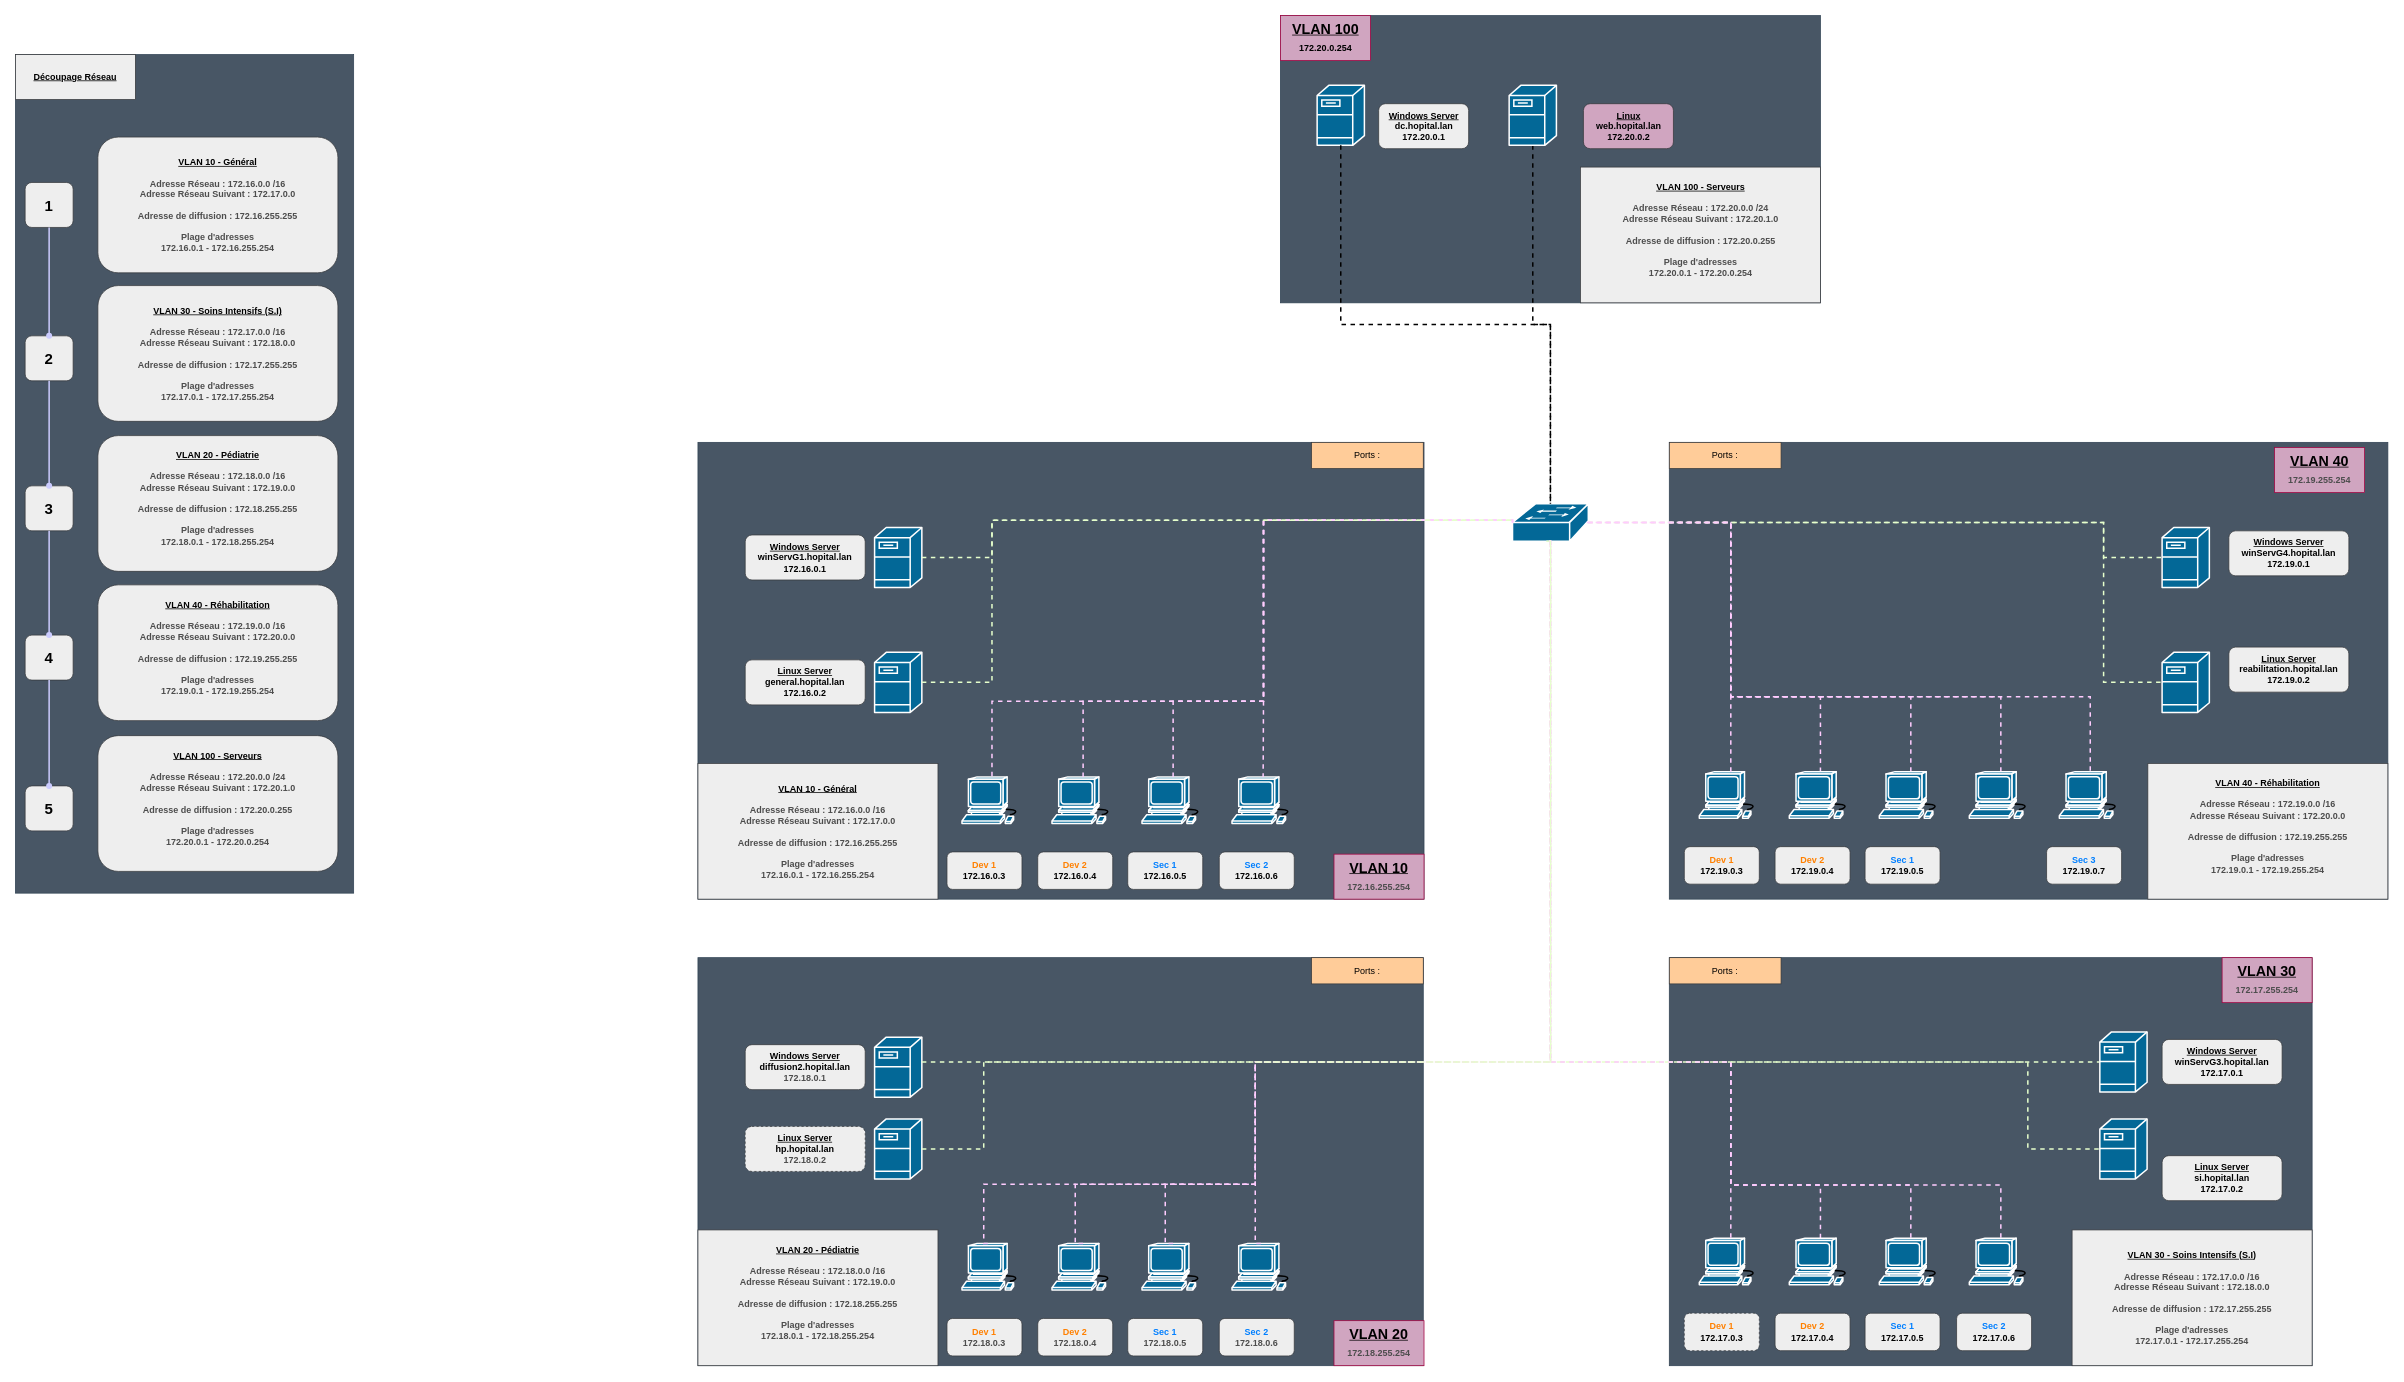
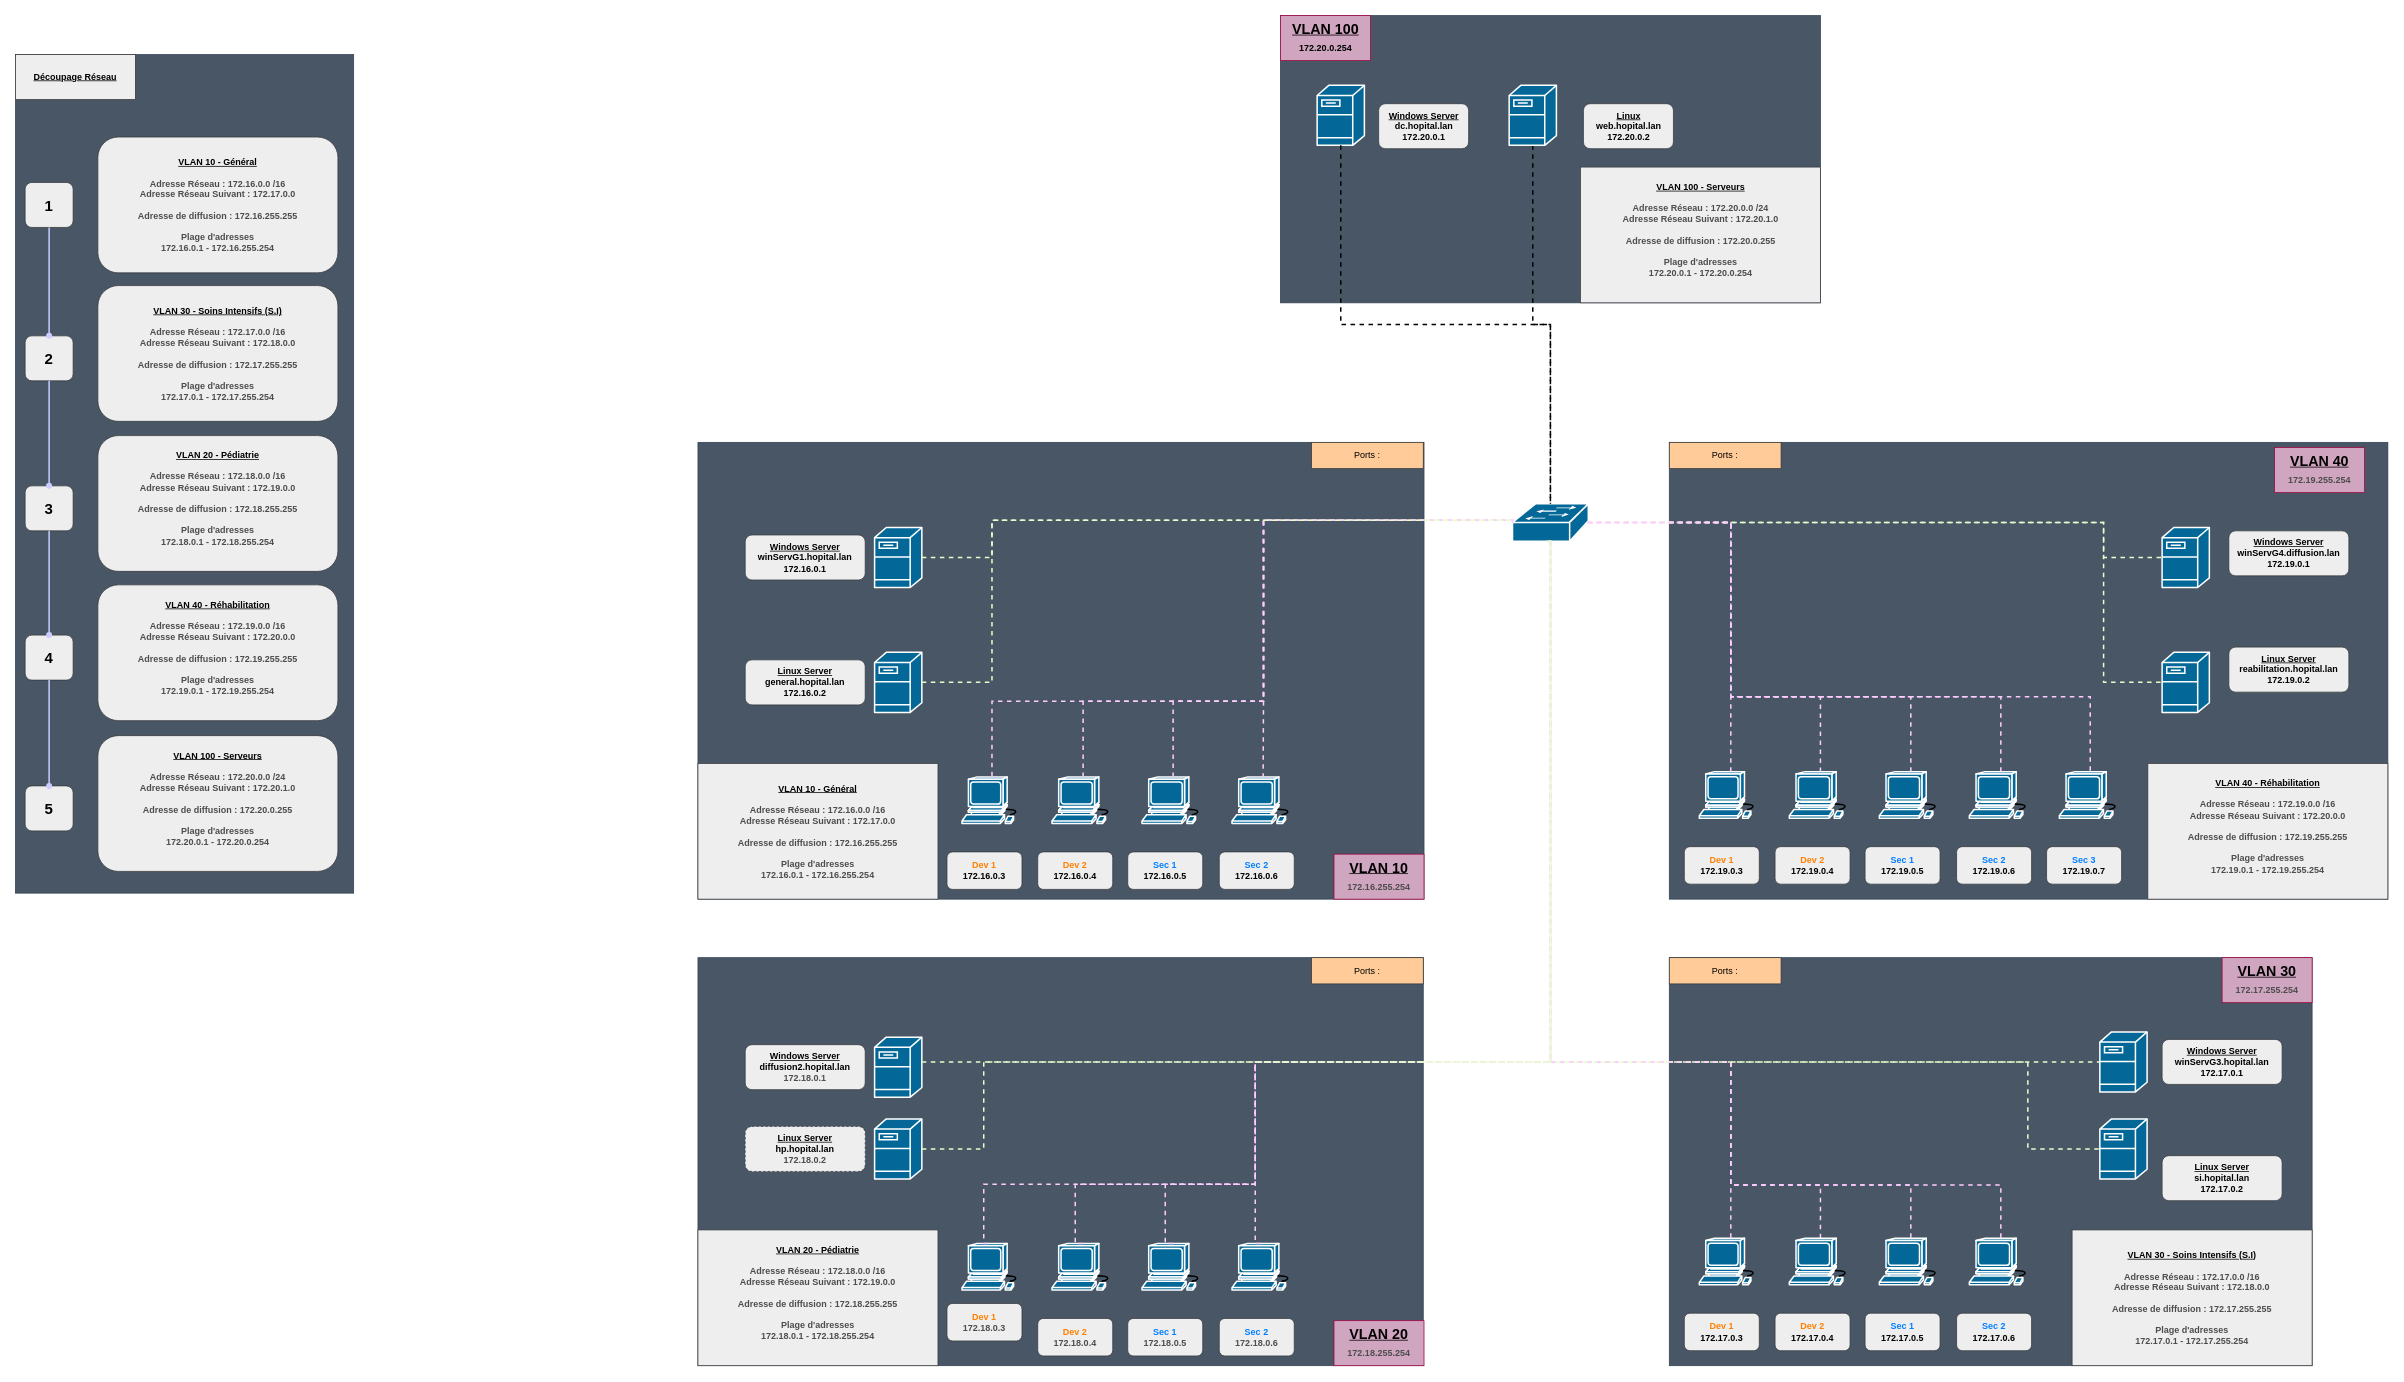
(1628, 126) -> (1628, 126)
(2289, 553) -> (2289, 553)
none -> (1994, 865)
(1722, 1332) -> (1722, 1332)
(984, 1337) -> (984, 1322)
